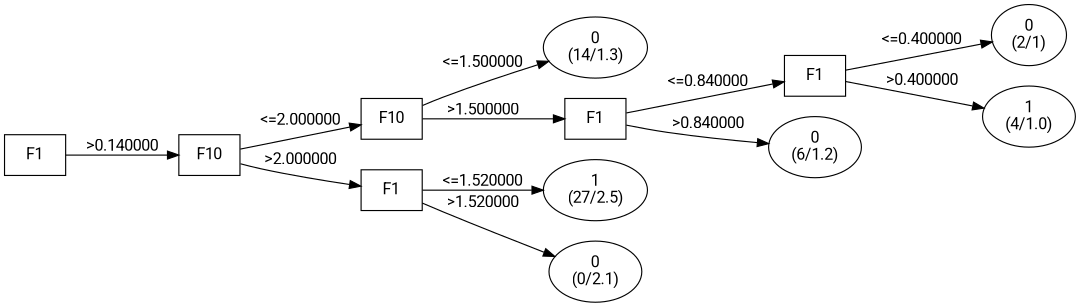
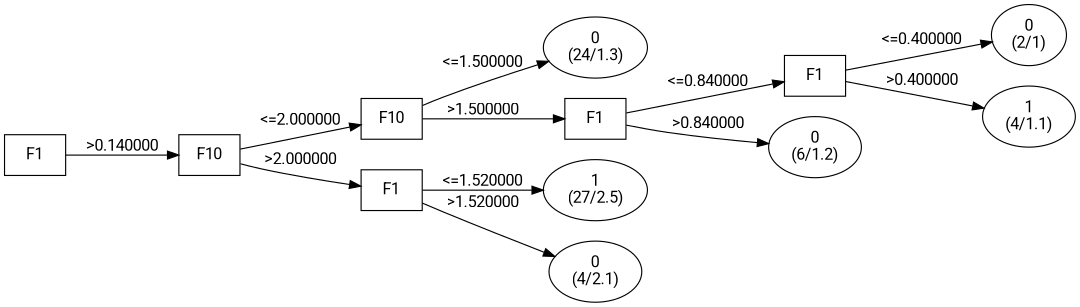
(595, 48) -> (595, 48)
(1029, 117) -> (1029, 117)
(595, 272) -> (595, 272)
